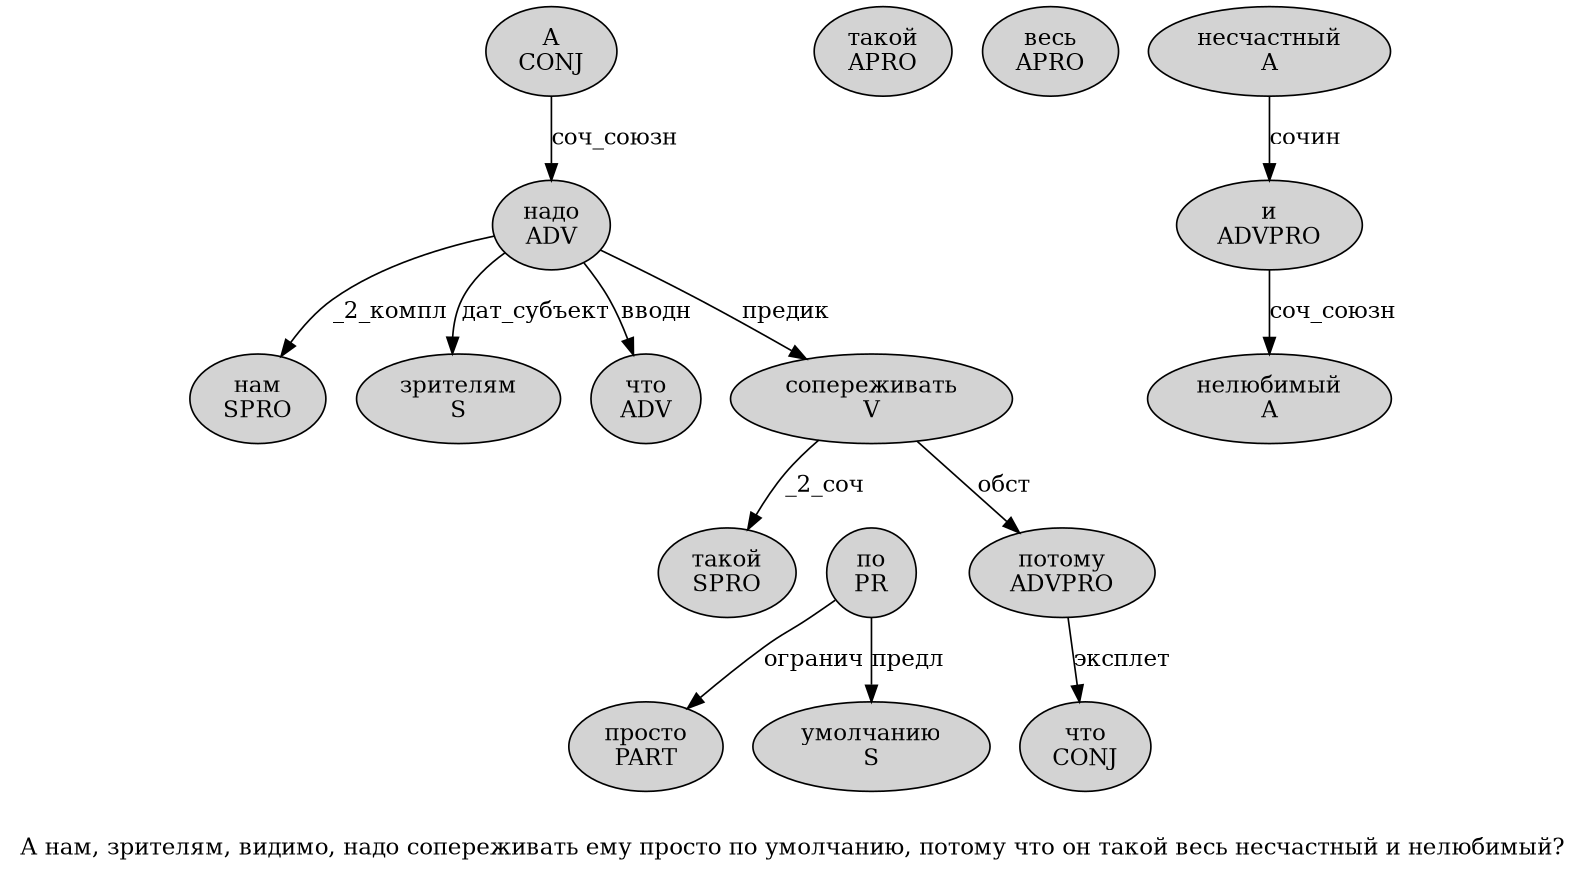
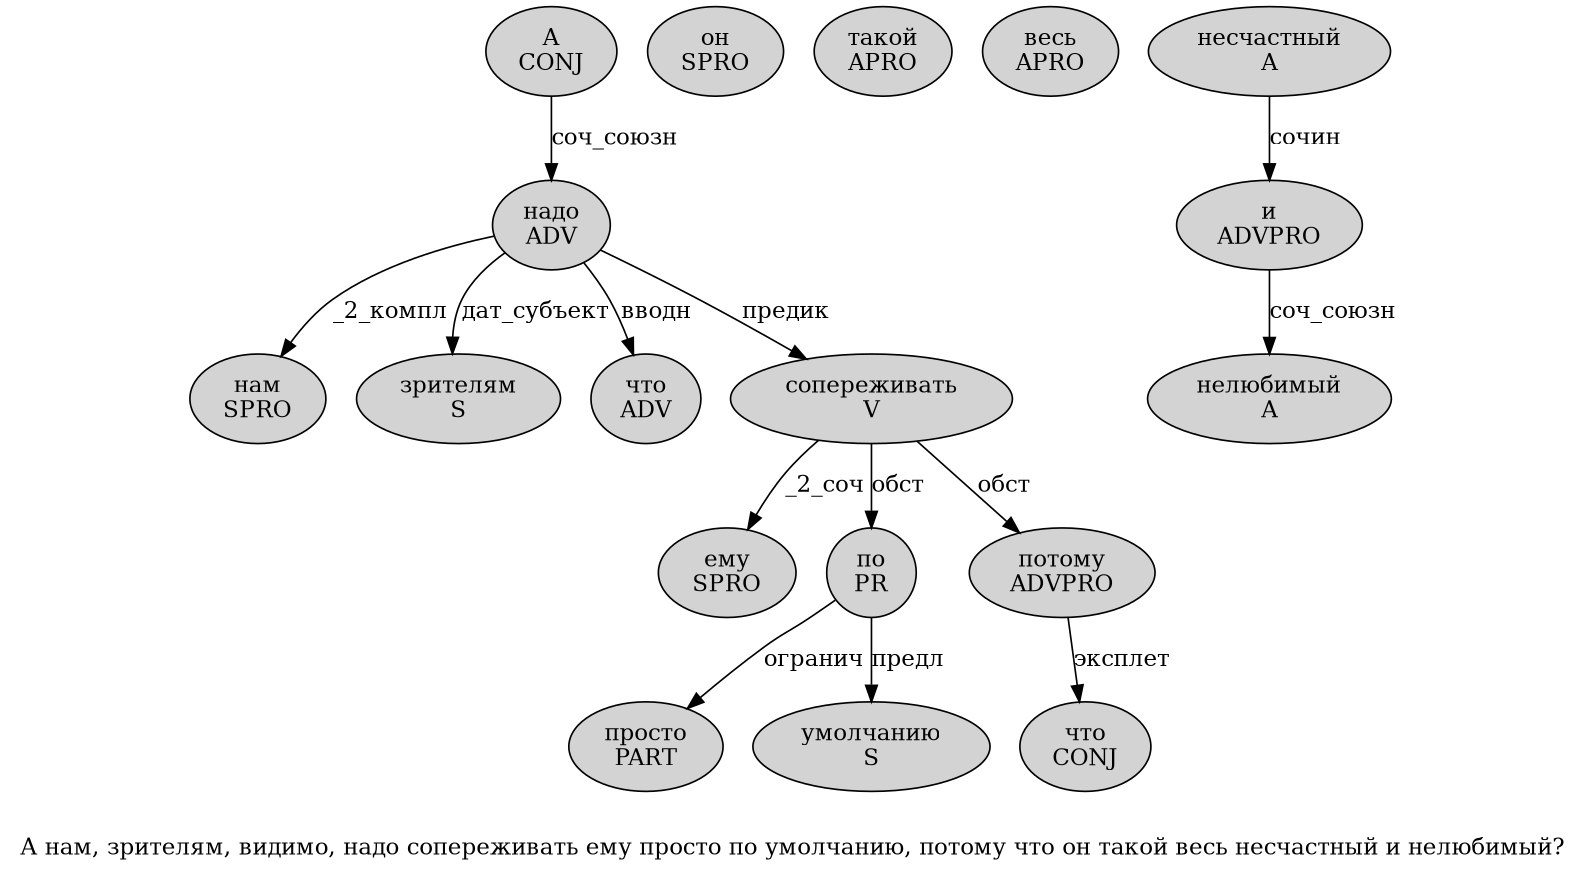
none -> (716, 51)
none -> (871, 477)
(727, 573) -> (727, 573)
